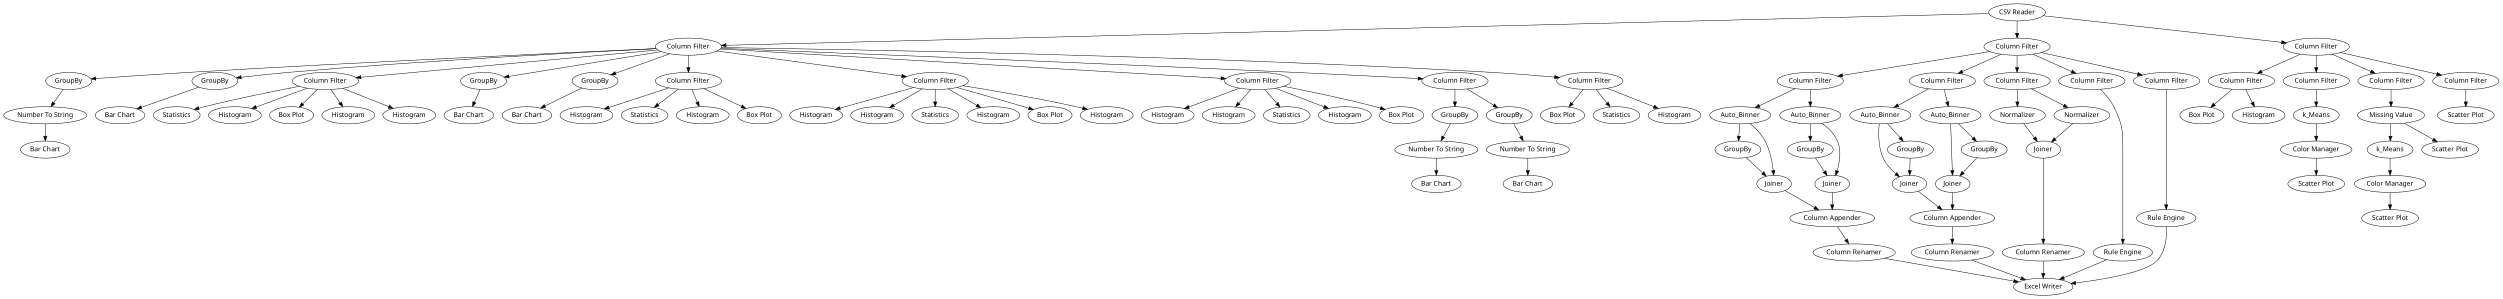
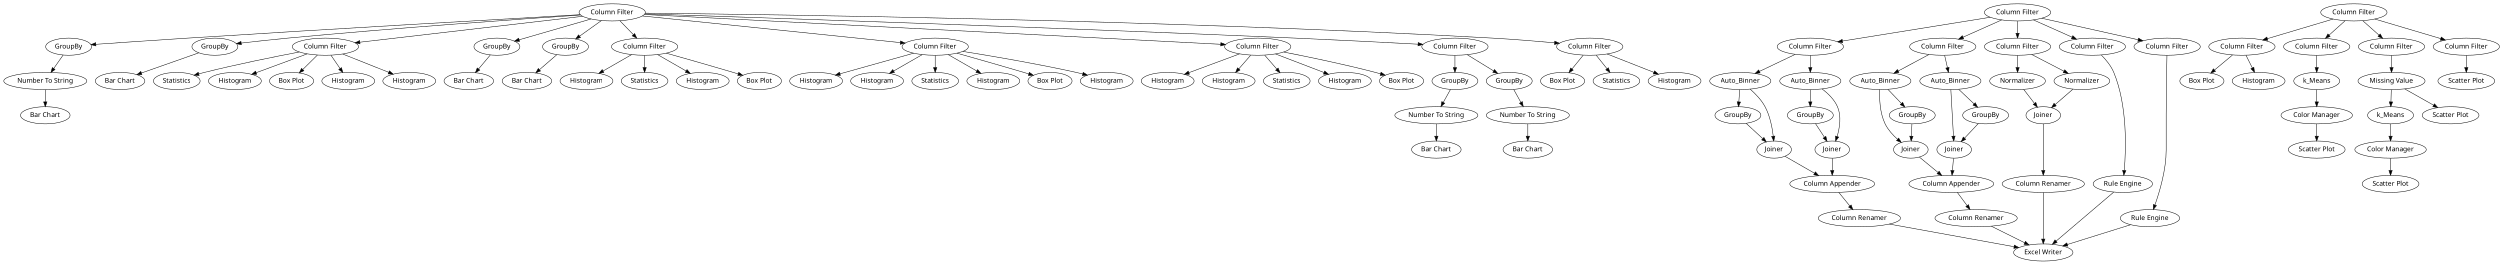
(2017, 12) -> none
